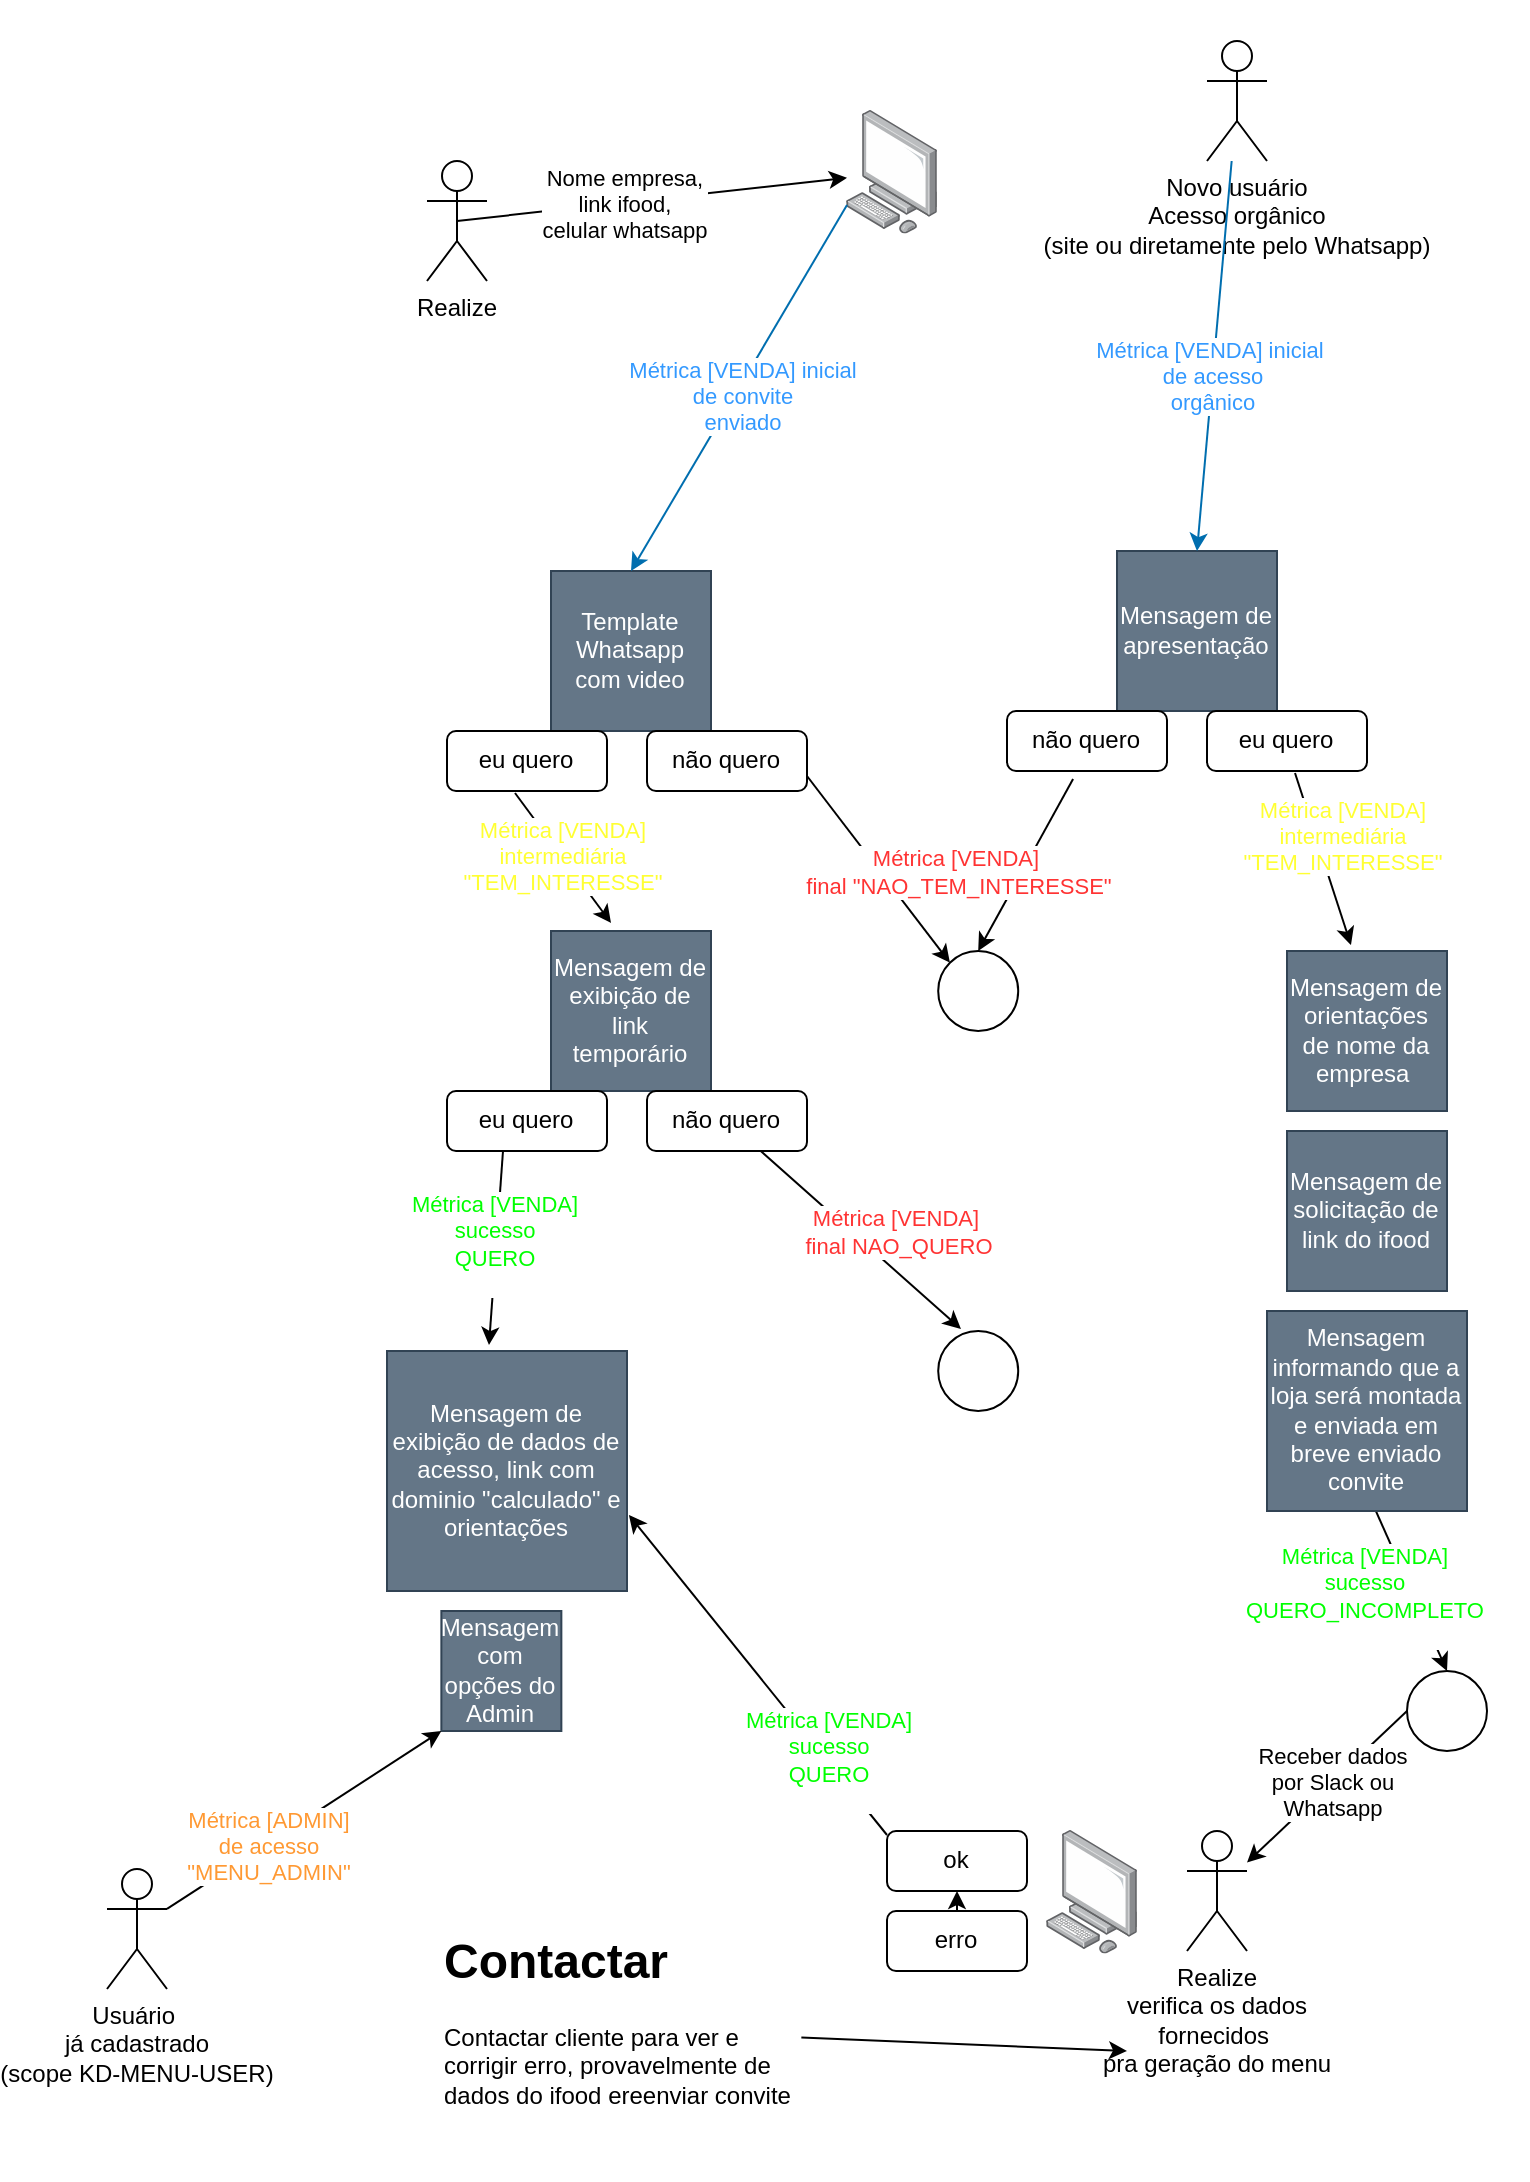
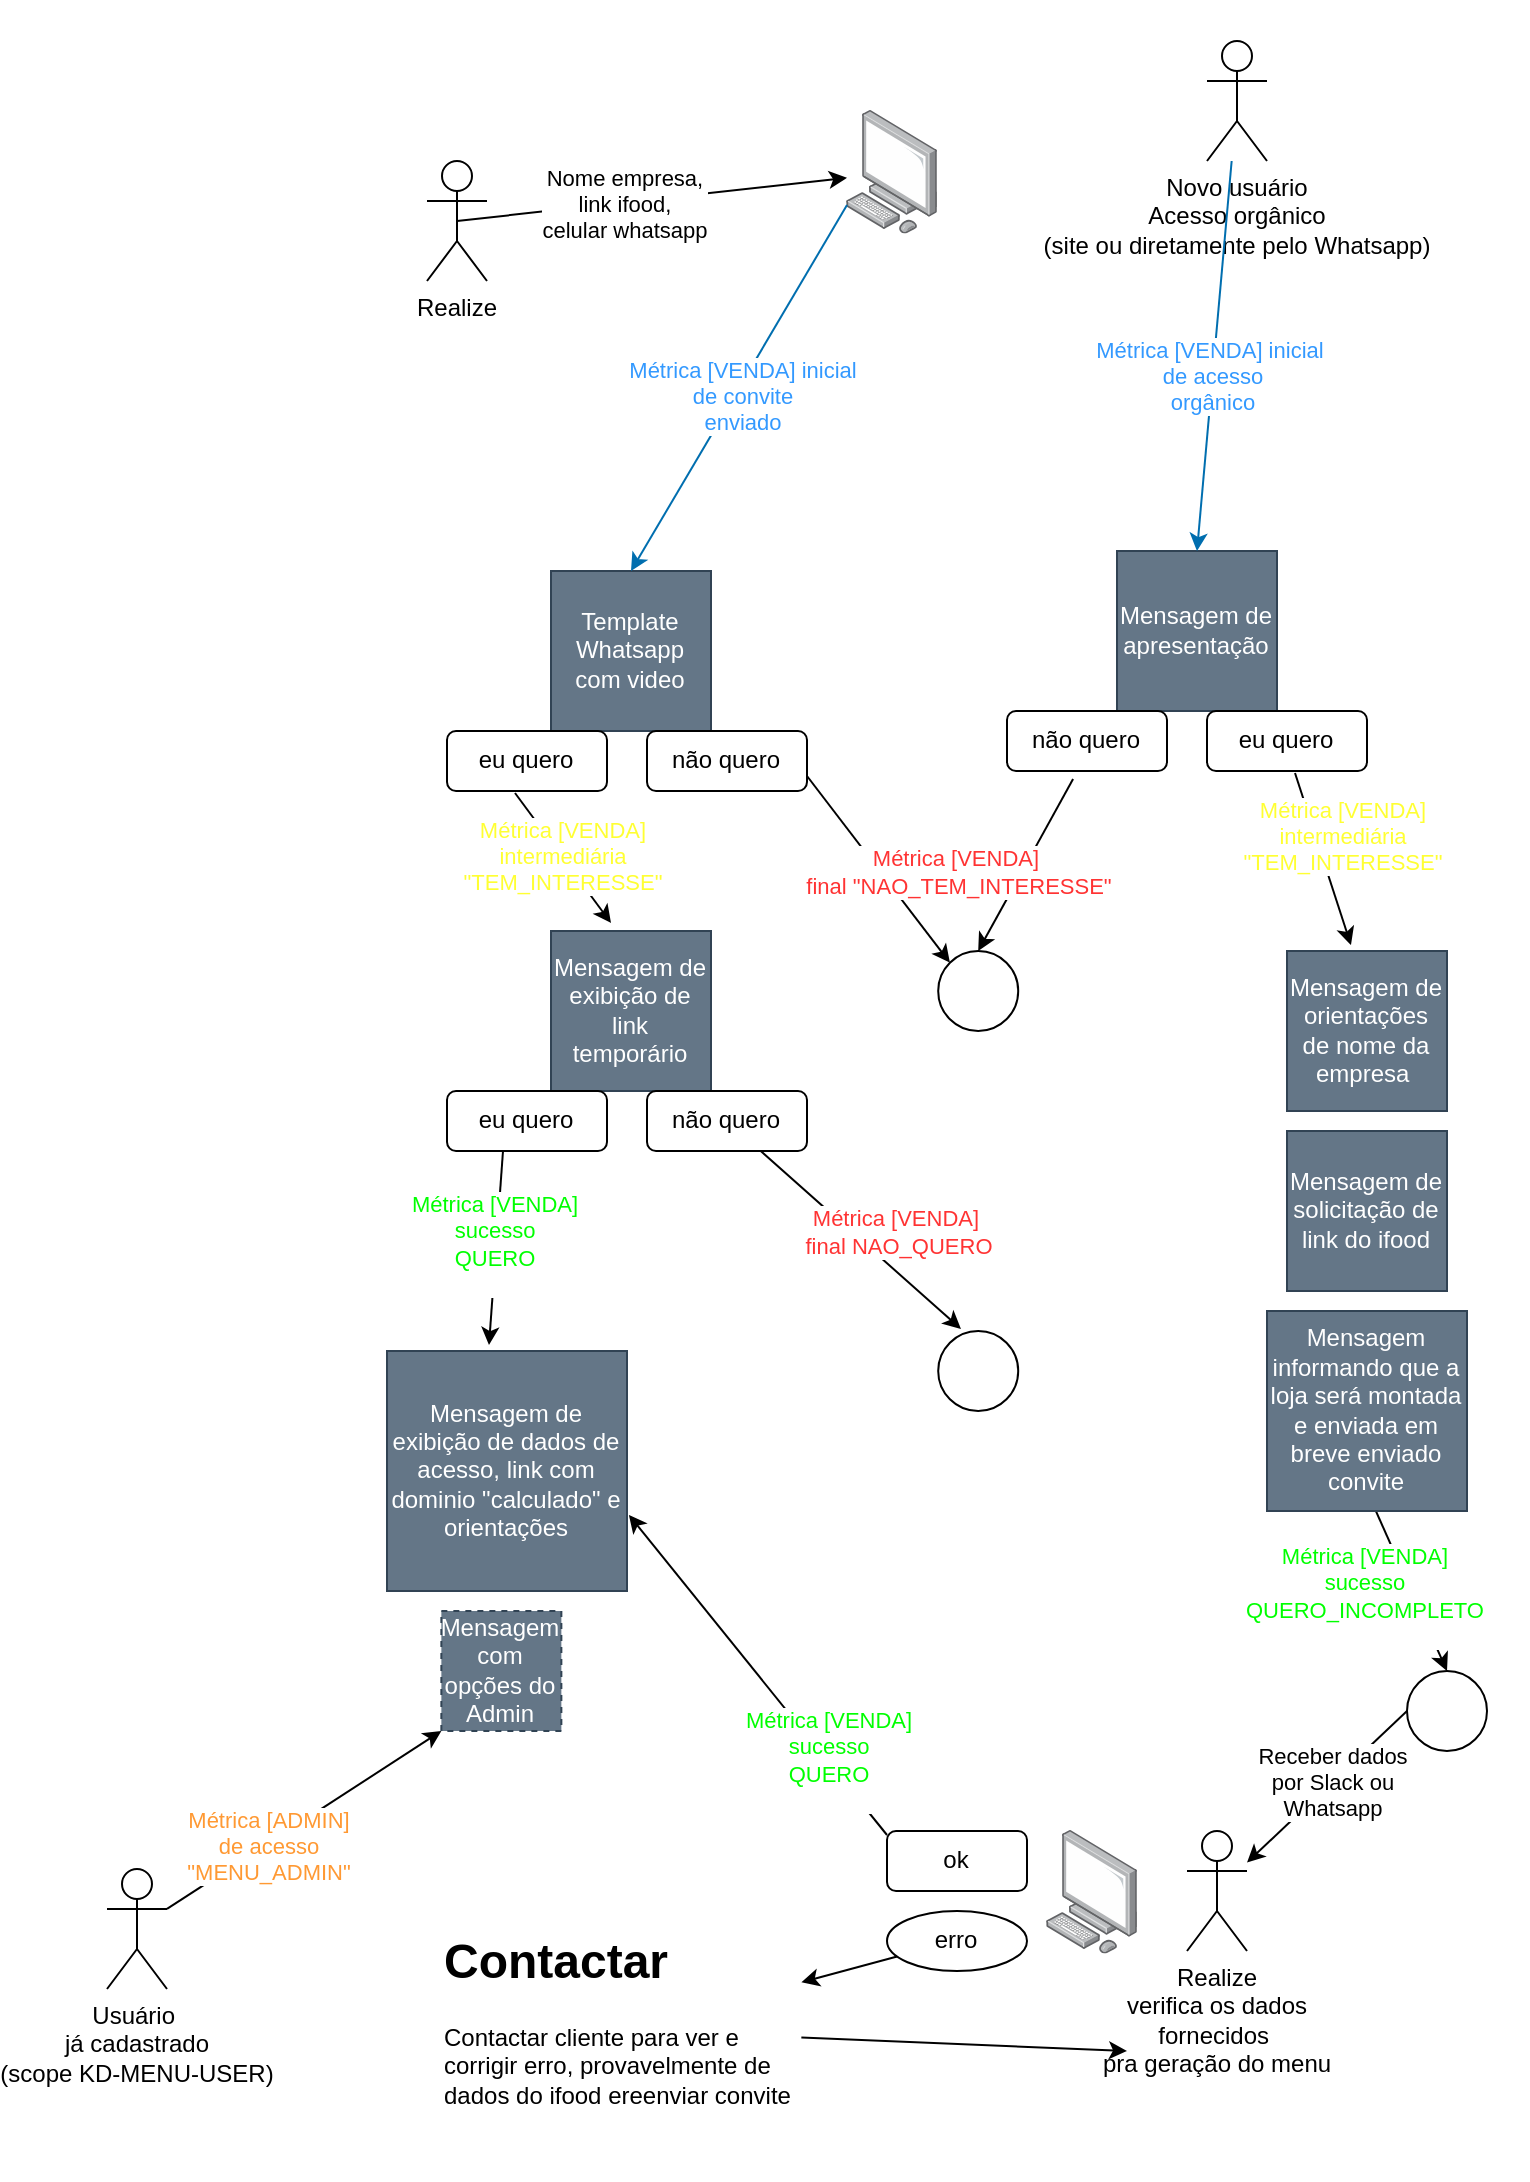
(501, 1671) -> (501, 1671)
(957, 1908) -> (855, 1968)
(957, 1941) -> (957, 1941)
